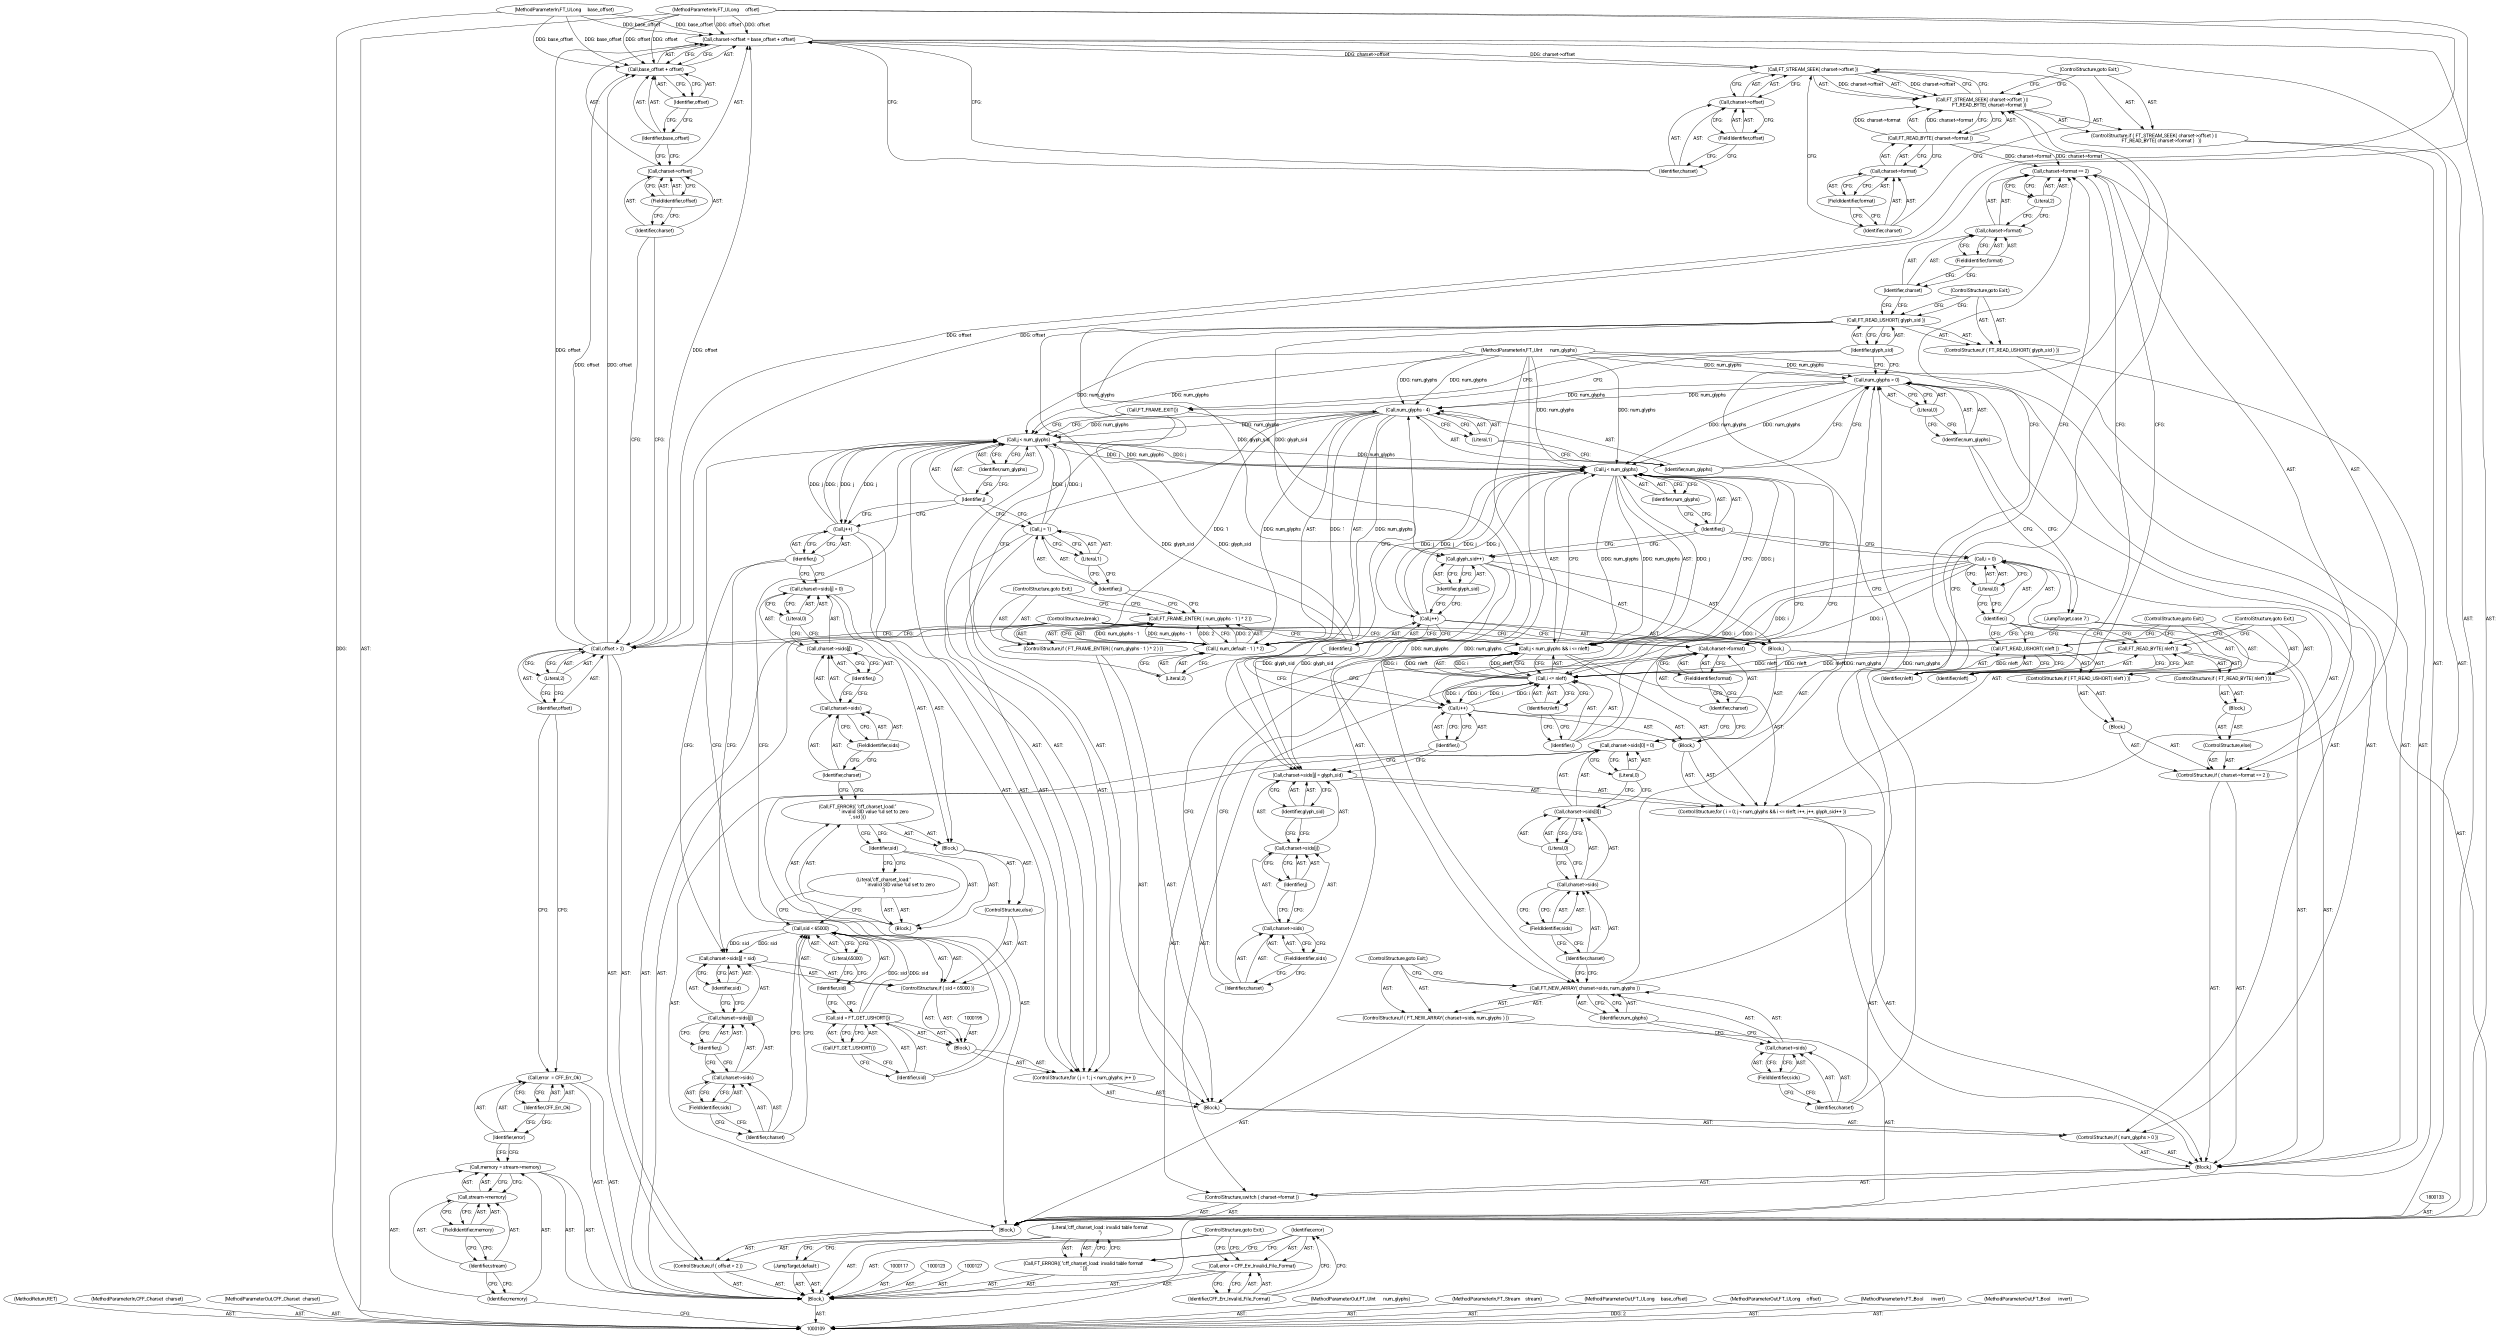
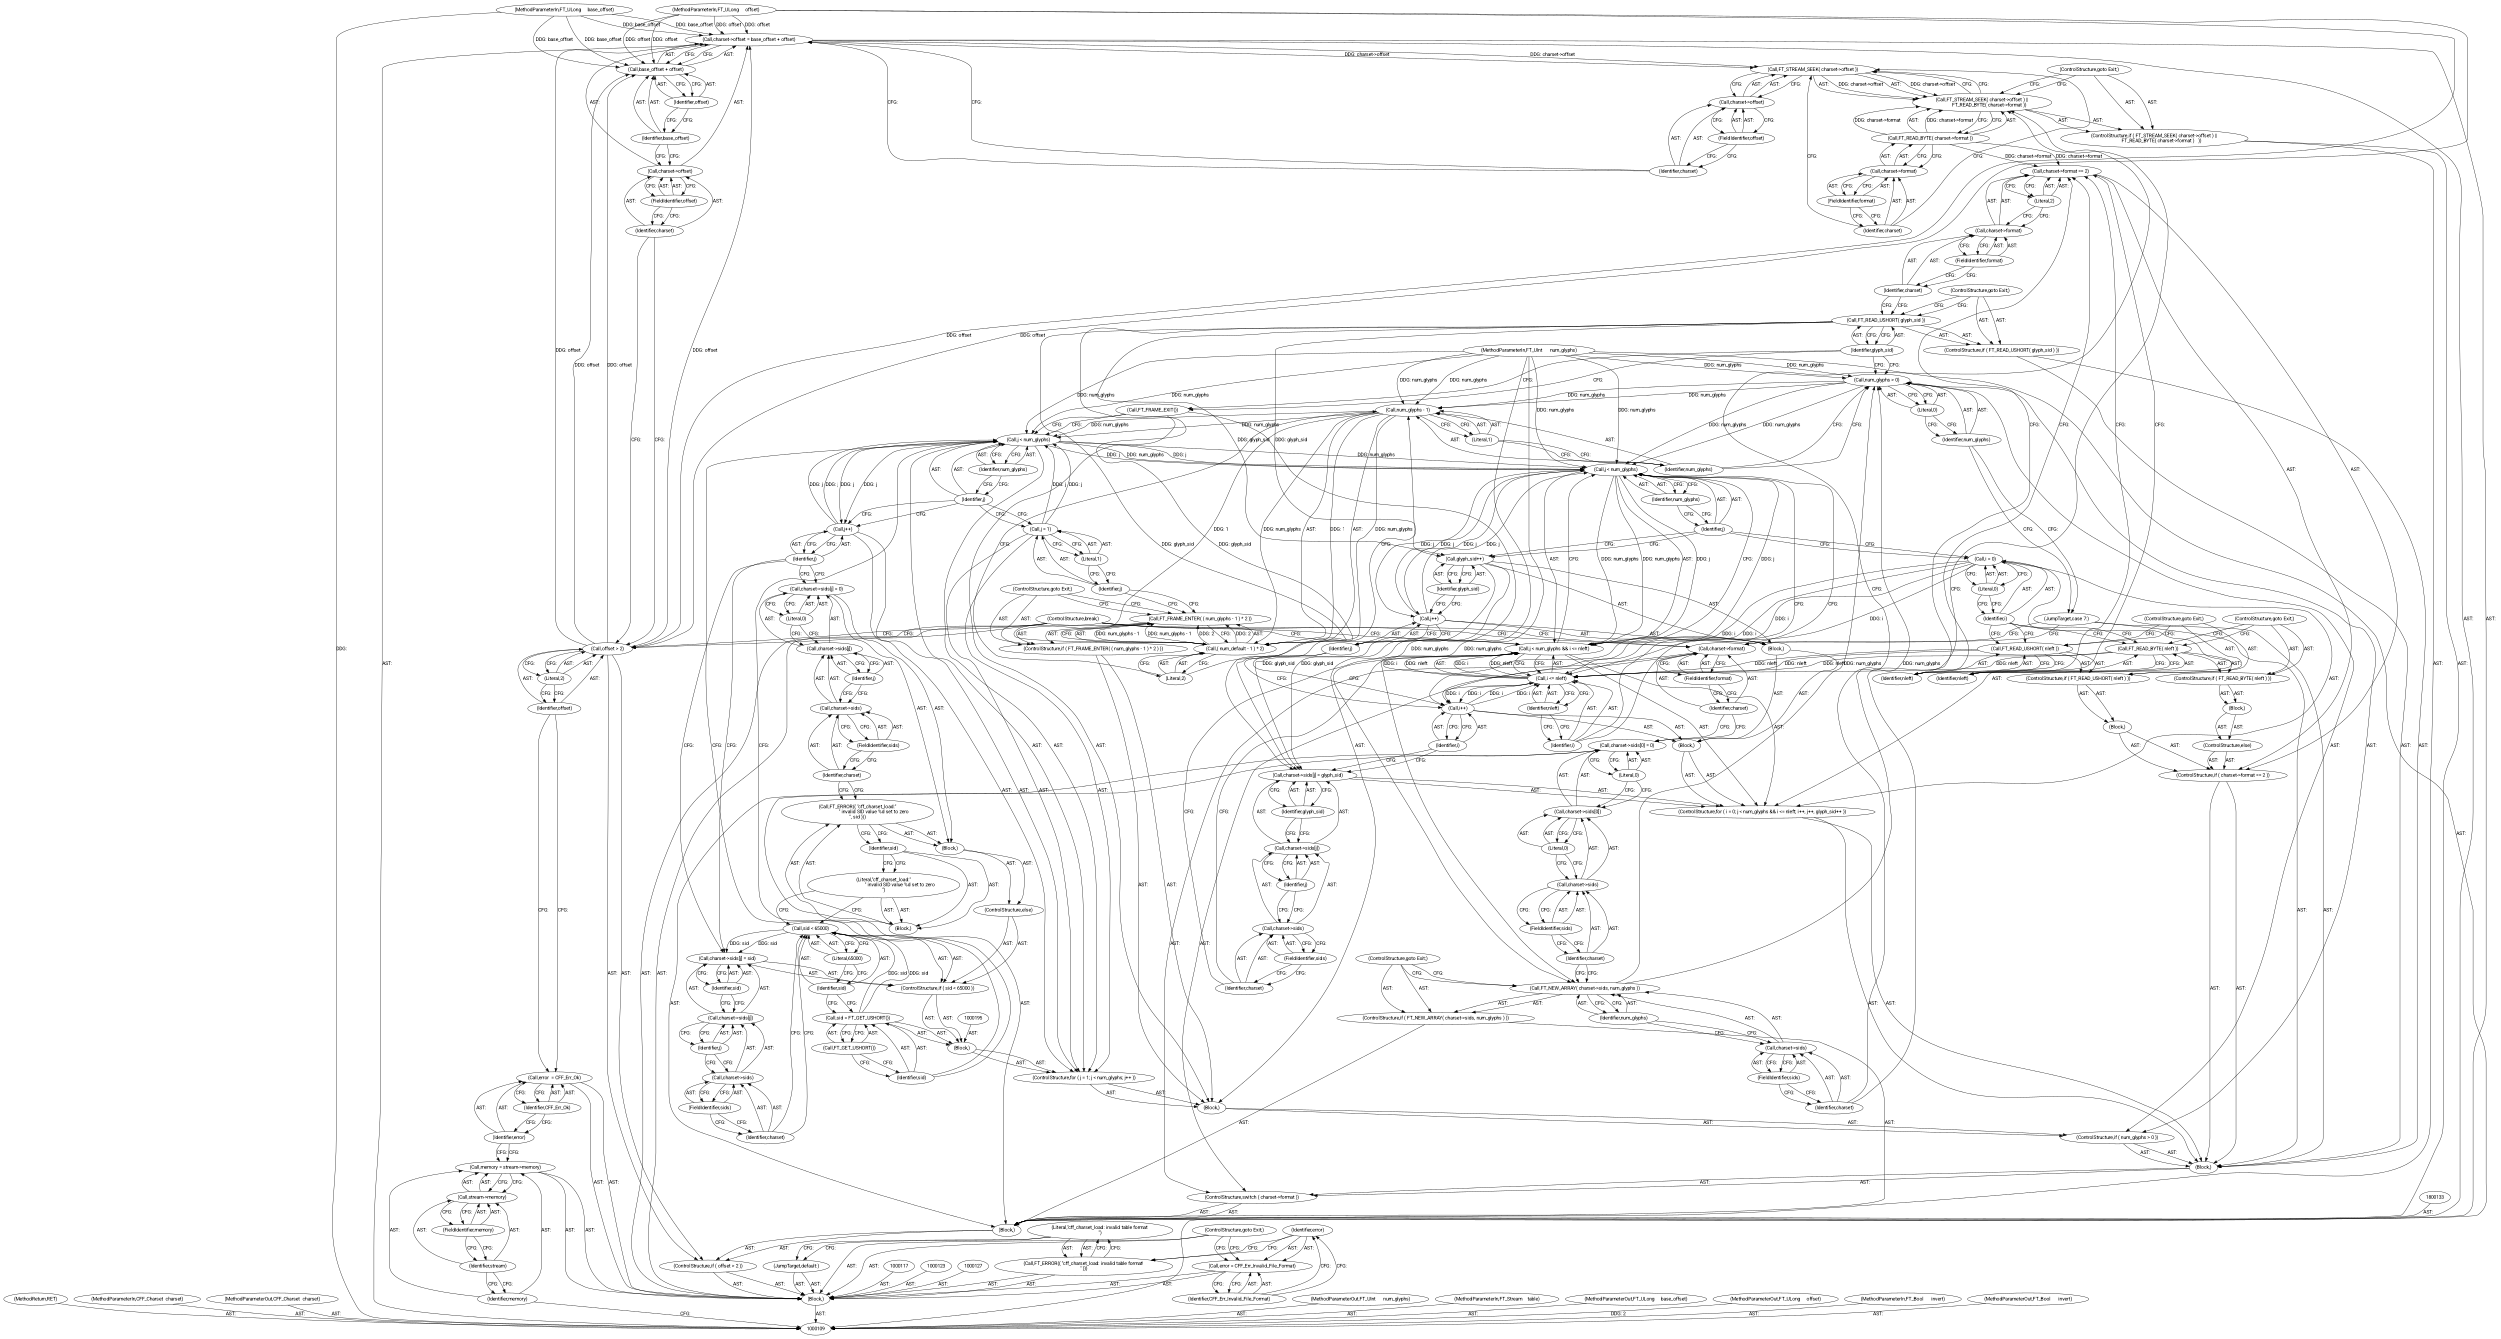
(1408, 410) -> (1408, 410)
(361, 739) -> (382, 736)
(1497, 1299) -> (1497, 1299)
